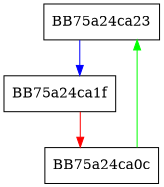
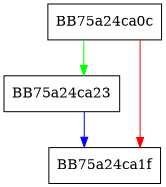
(80, 125) -> (140, 89)
